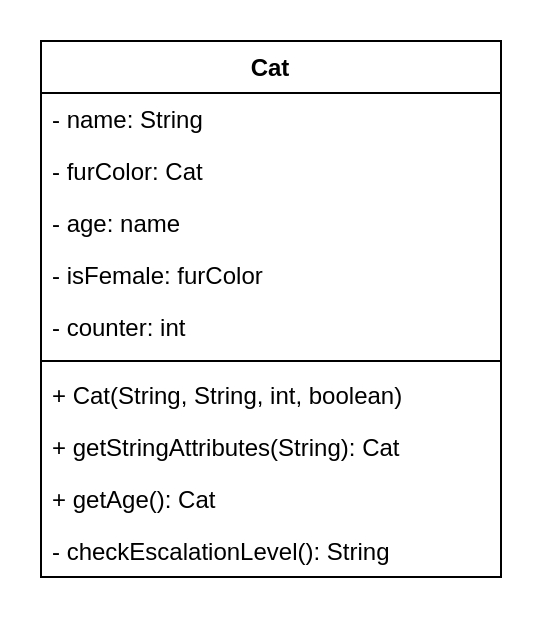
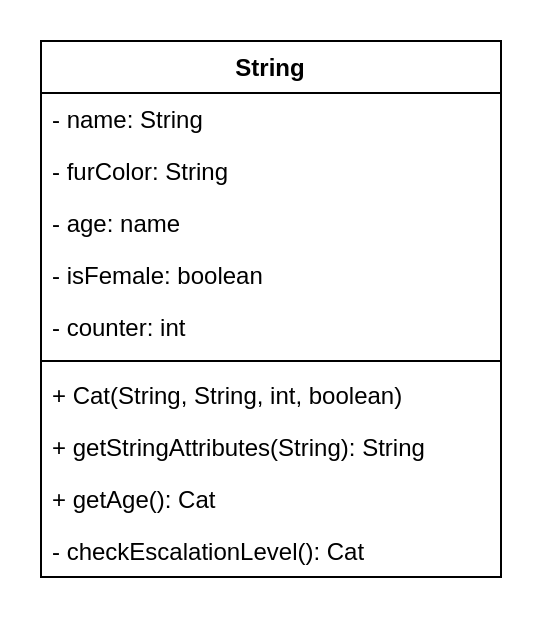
(270, 68) -> (270, 68)
(140, 172) -> (157, 172)
(168, 276) -> (161, 276)
(265, 448) -> (282, 448)
(245, 552) -> (228, 552)
